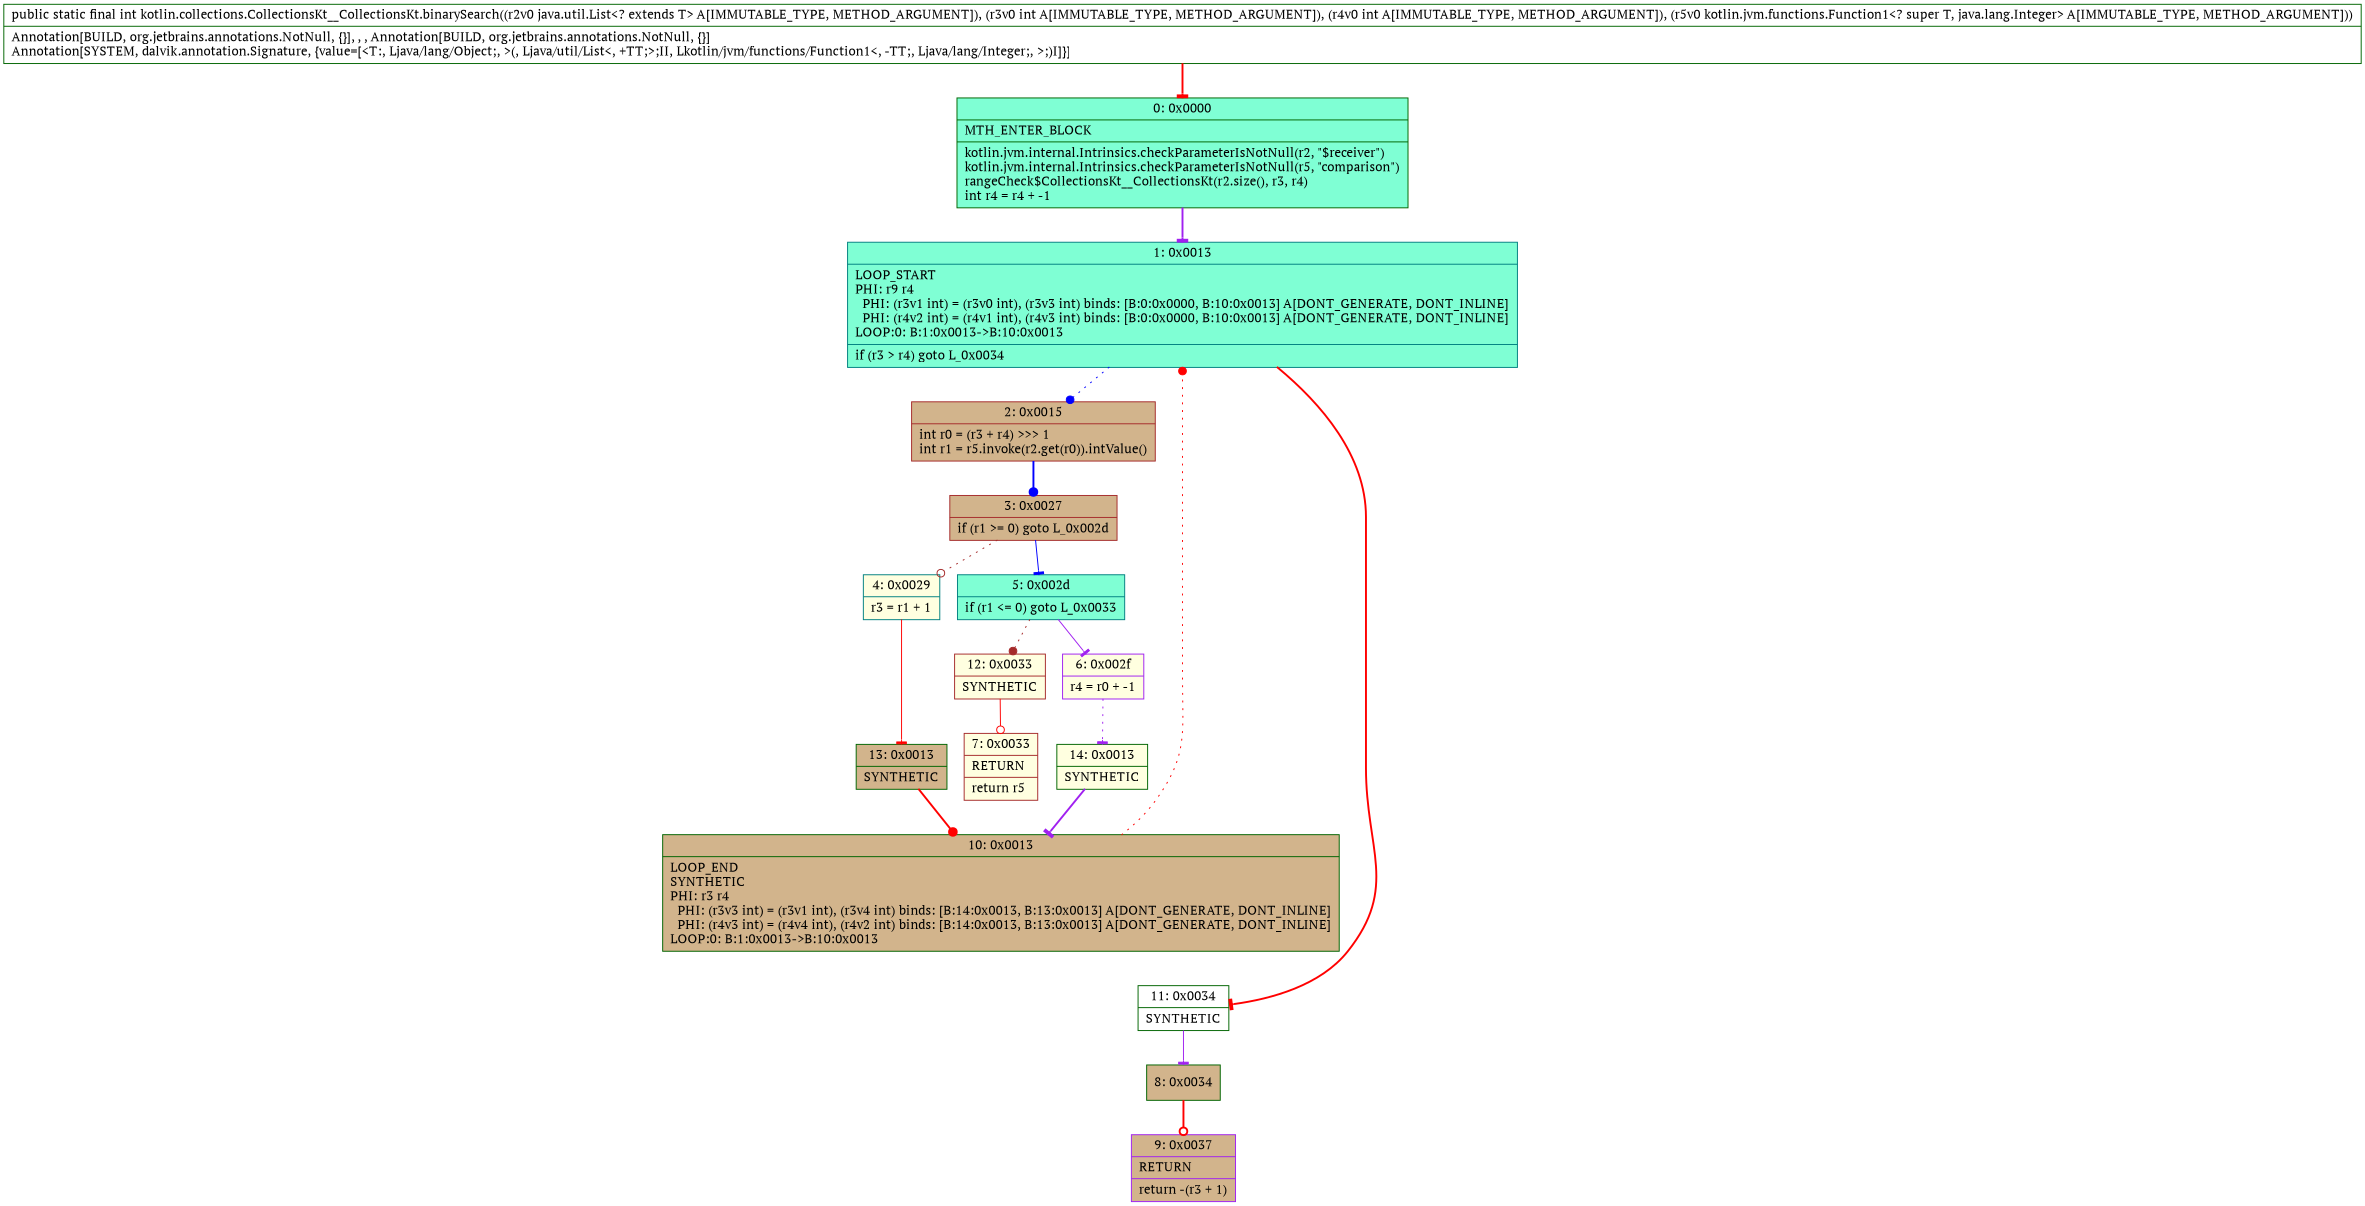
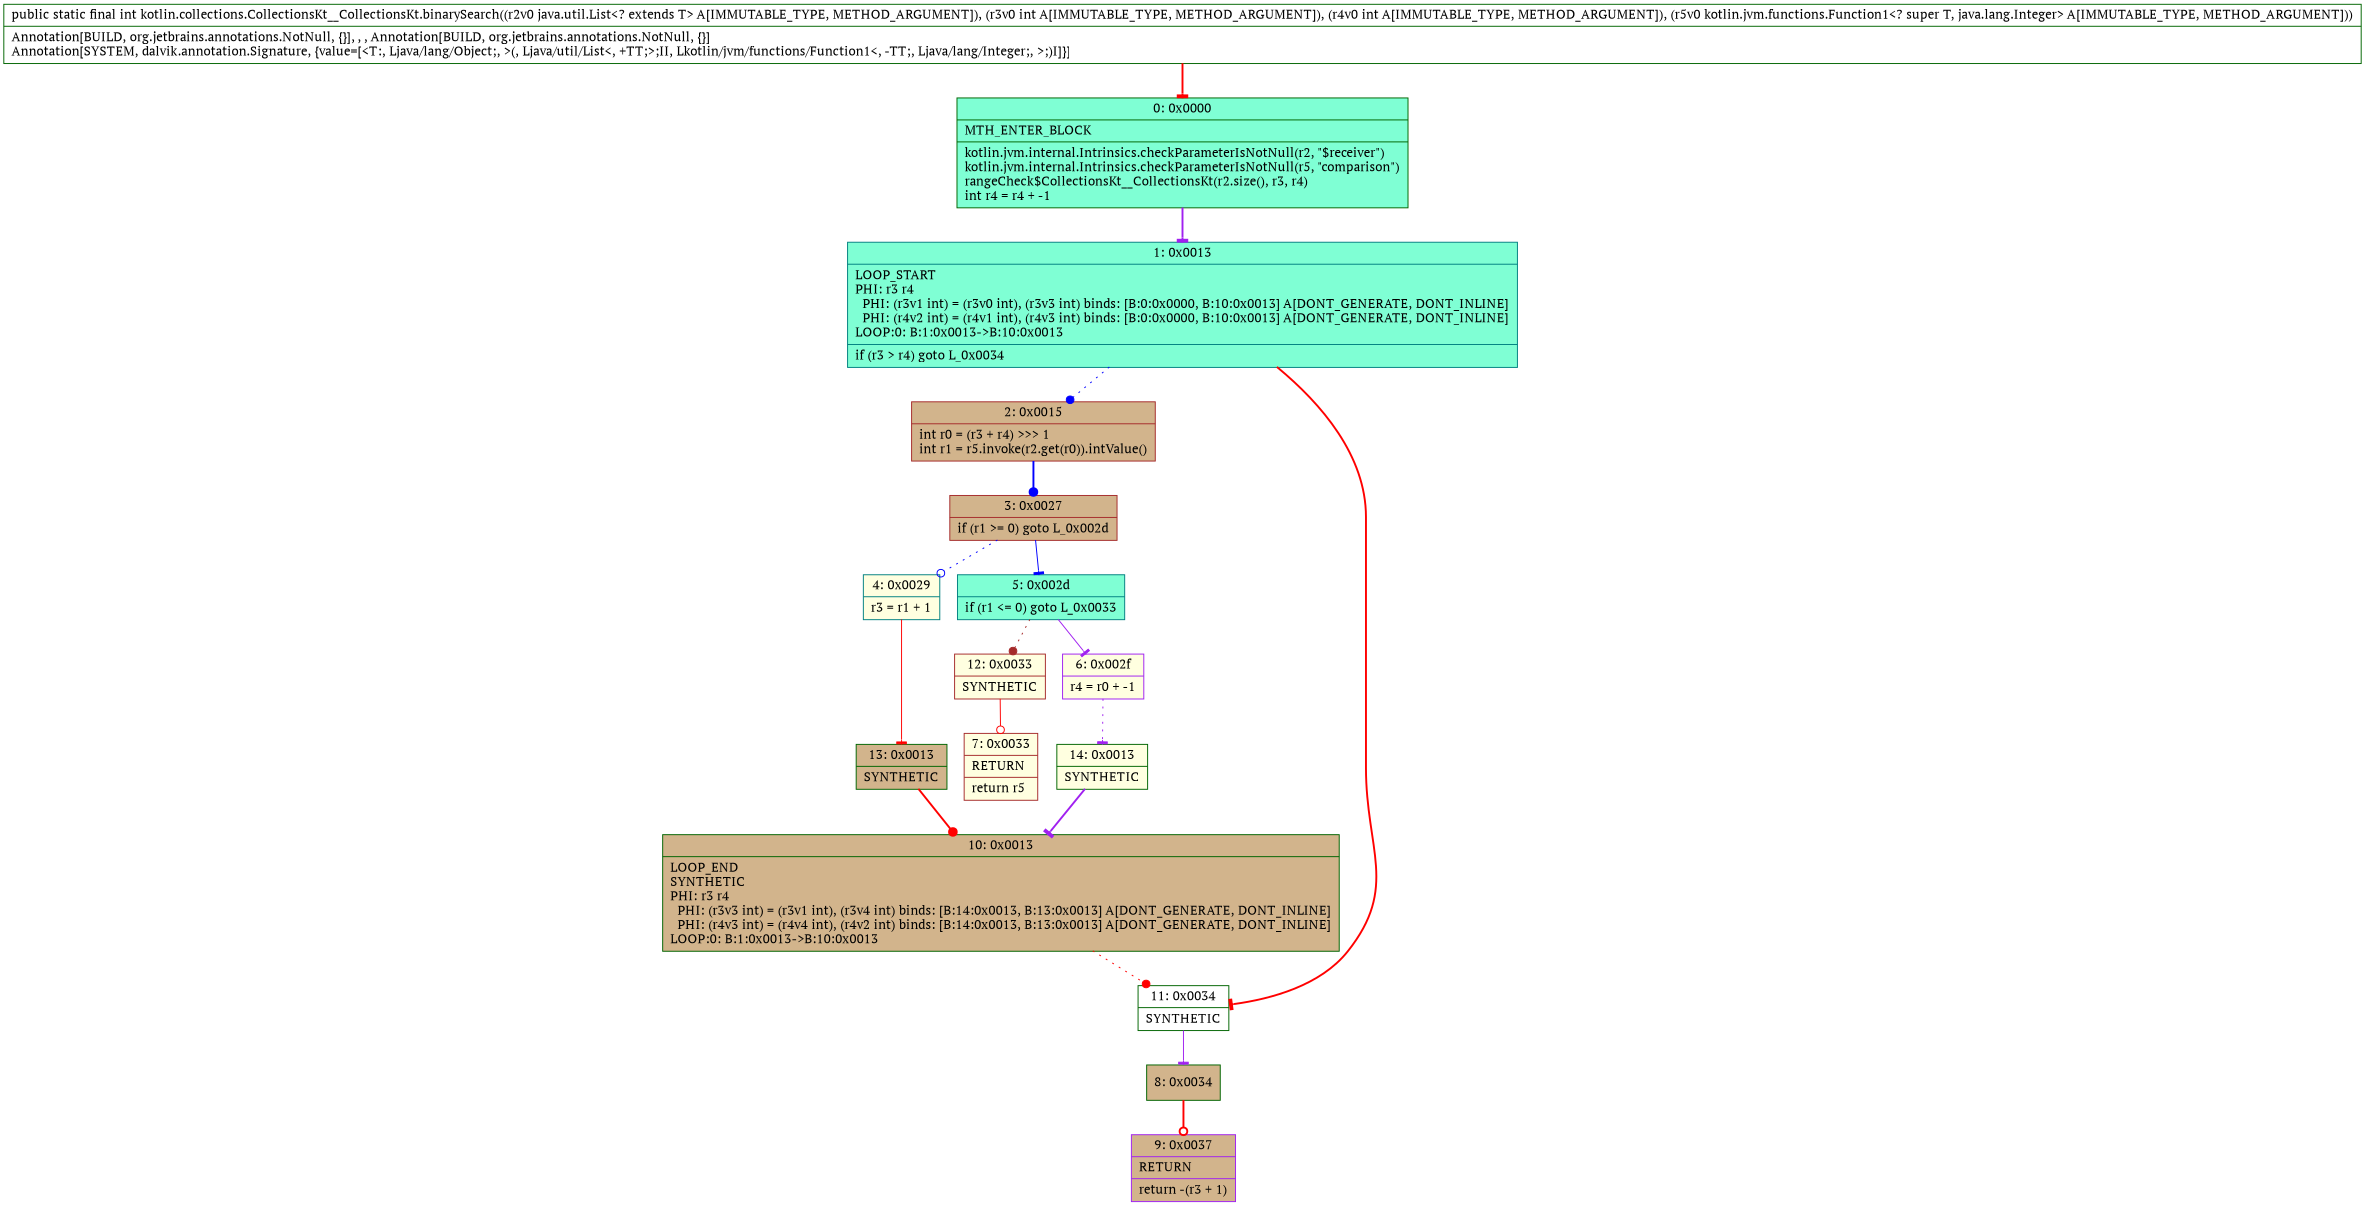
(887, 290) -> (887, 290)
(971, 556) -> (971, 556)
(1182, 615) -> (1118, 966)
